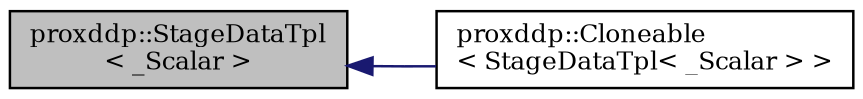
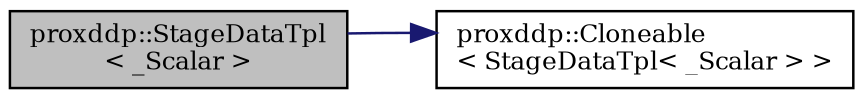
(404, 66) -> (379, 33)
